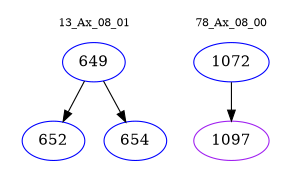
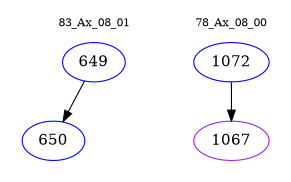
(94, 23) -> (94, 23)
(53, 141) -> (53, 141)
(135, 141) -> none
(231, 141) -> (231, 141)
